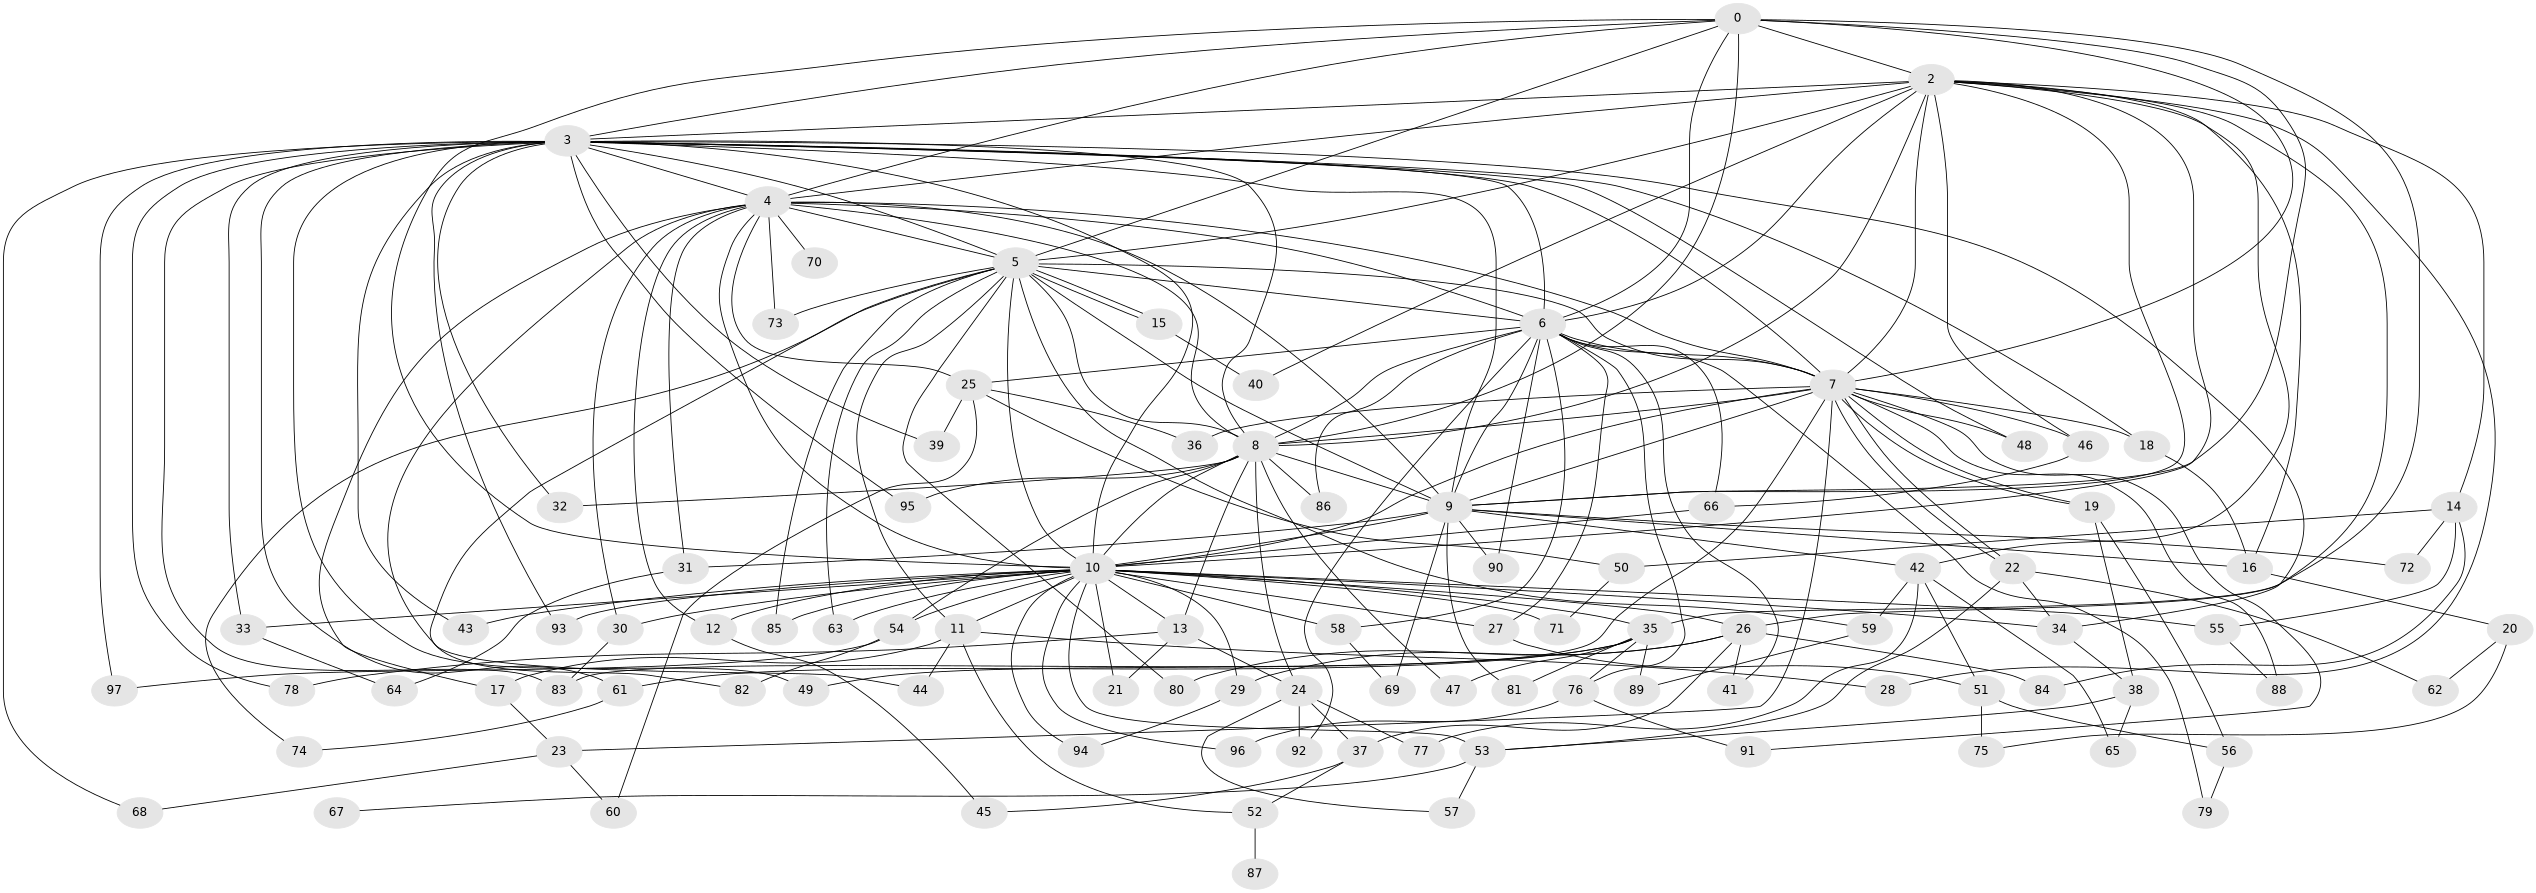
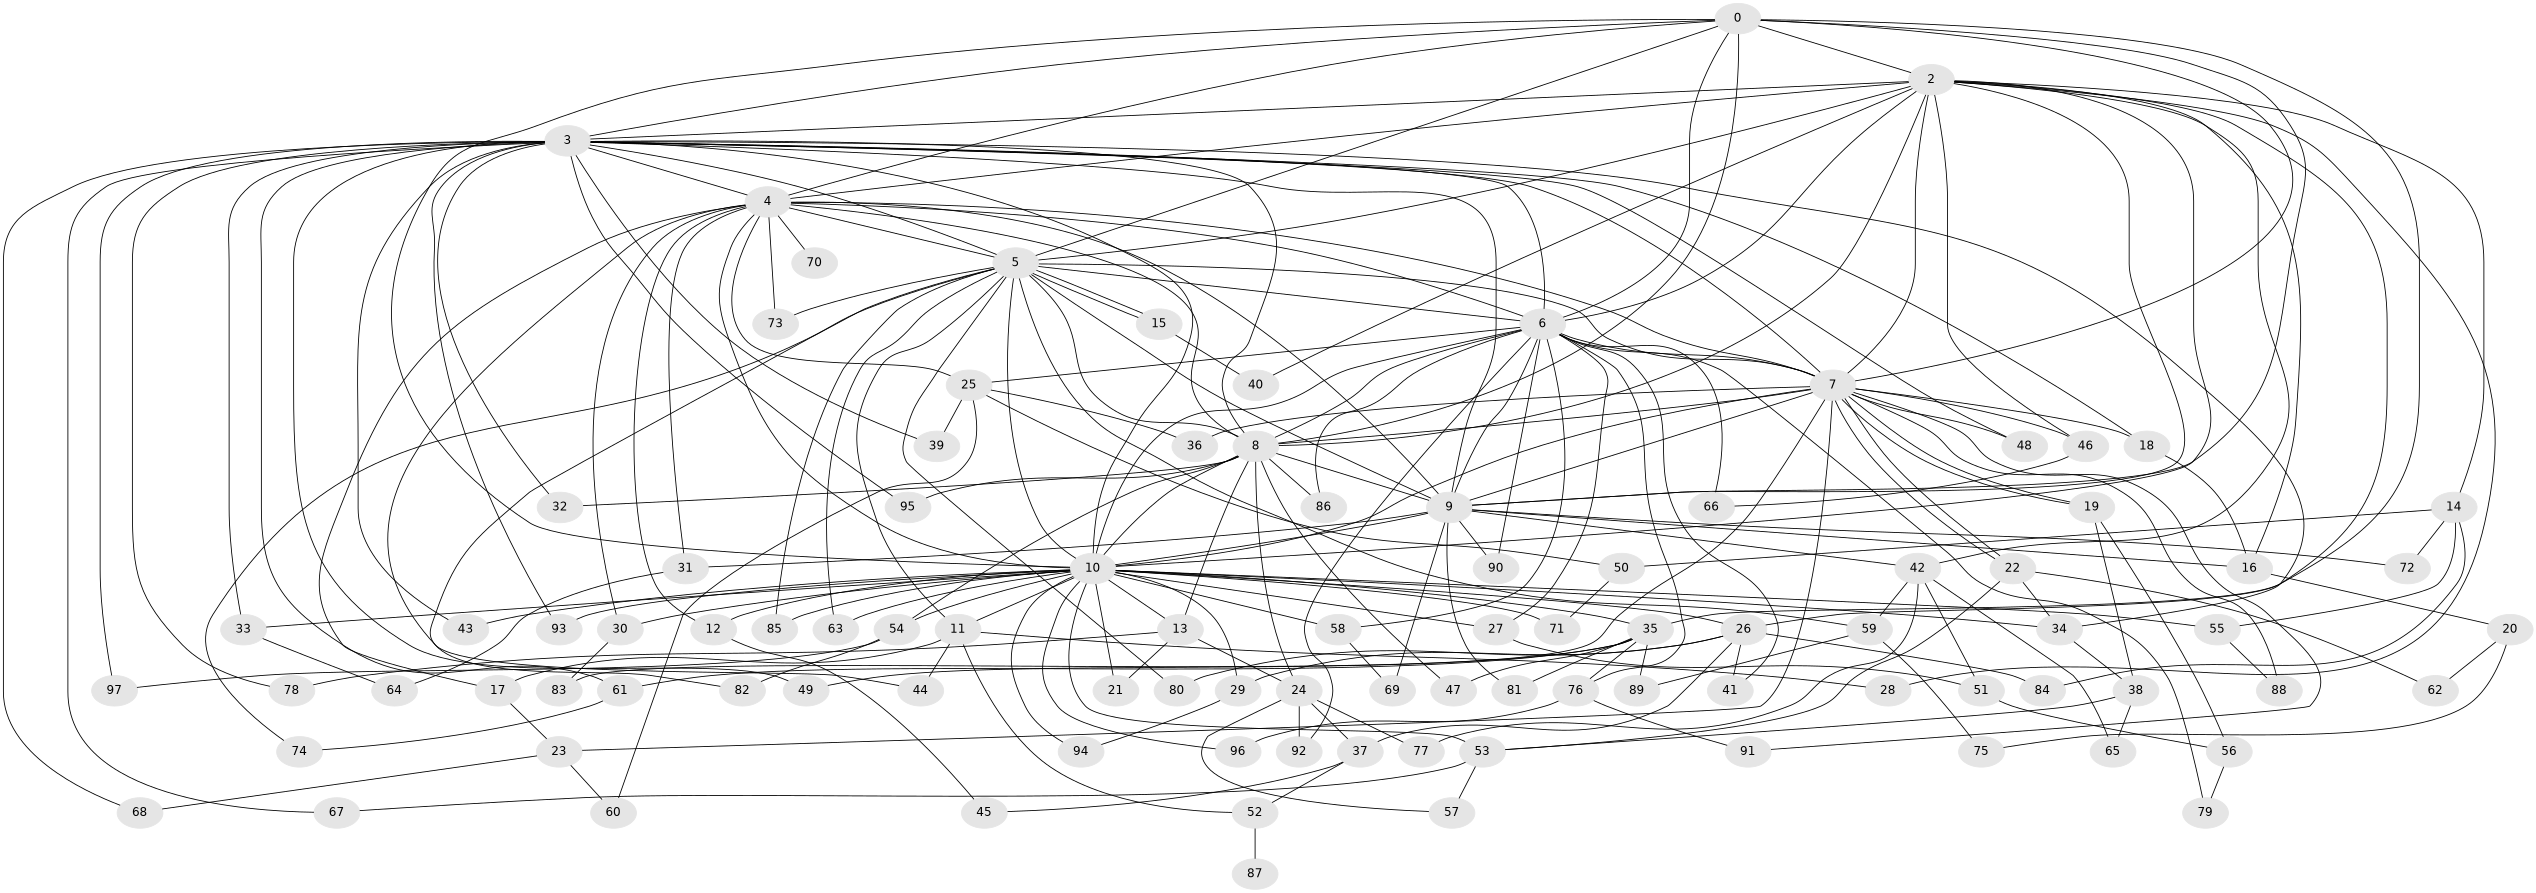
(165, 415) -> (68, 361)
(1417, 537) -> (1275, 404)
(1982, 721) -> (1930, 688)
